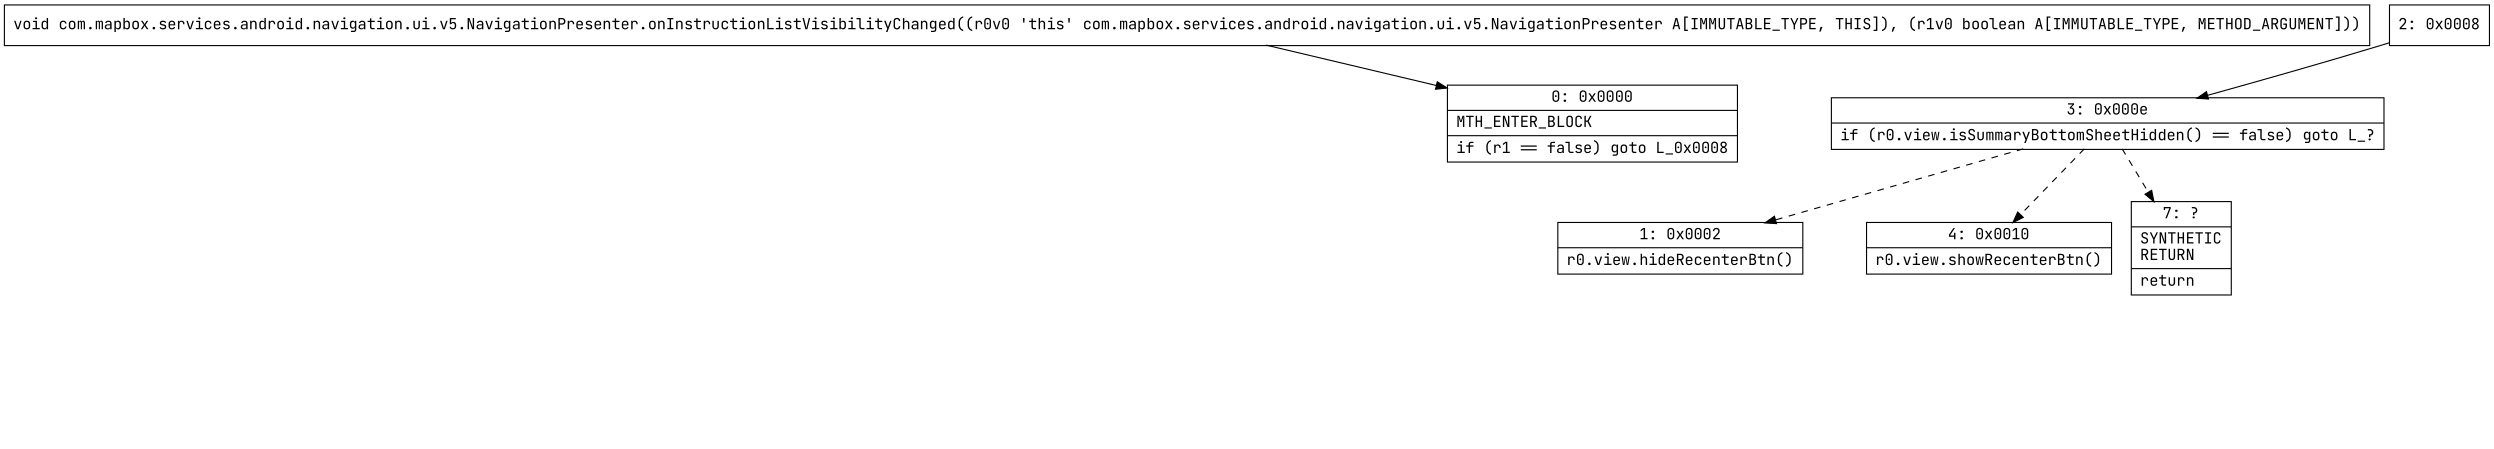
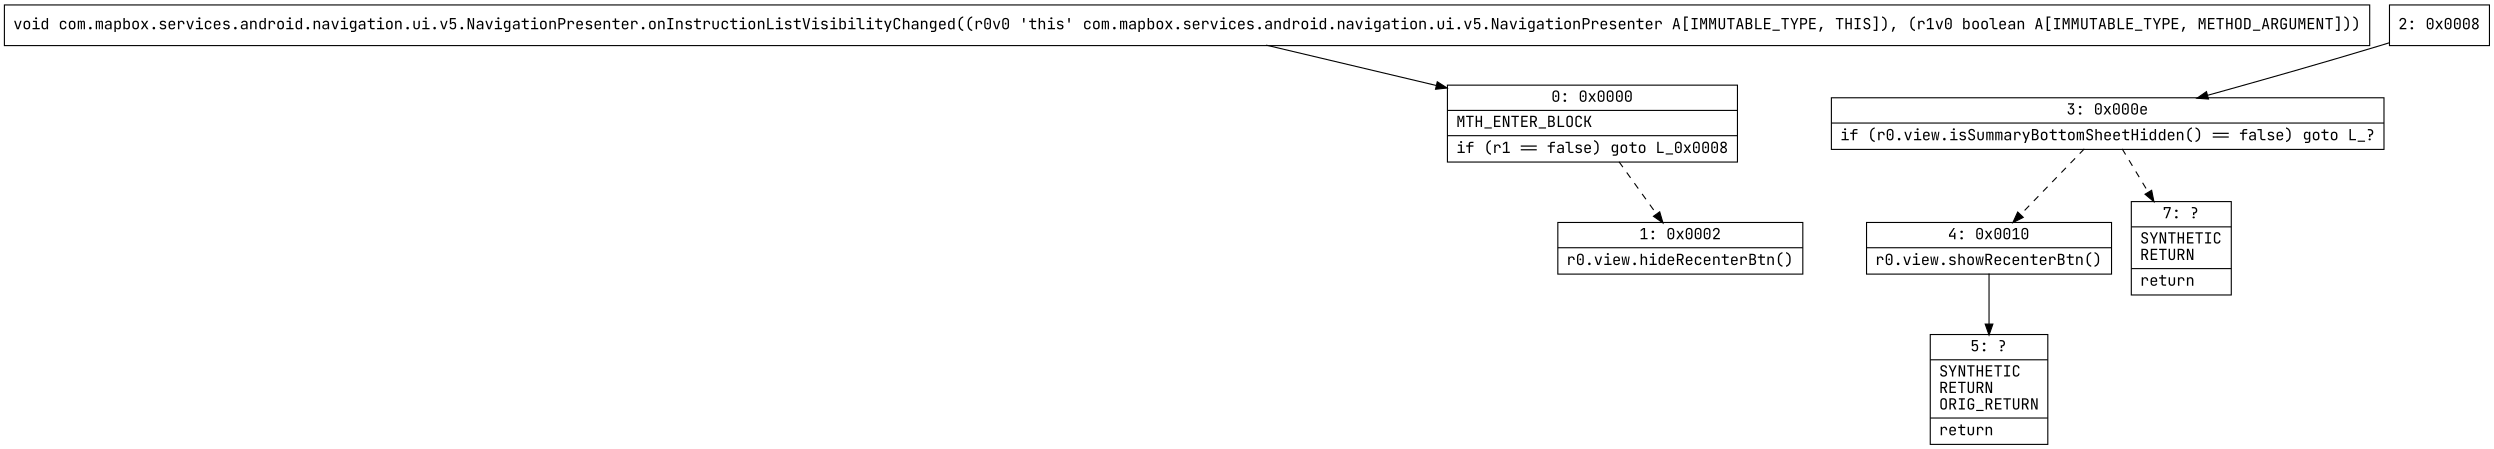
(1899, 184) -> (1638, 188)
none -> (1989, 389)
